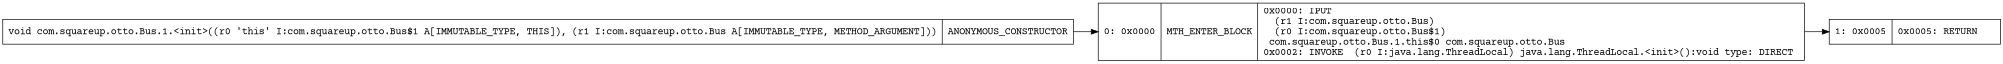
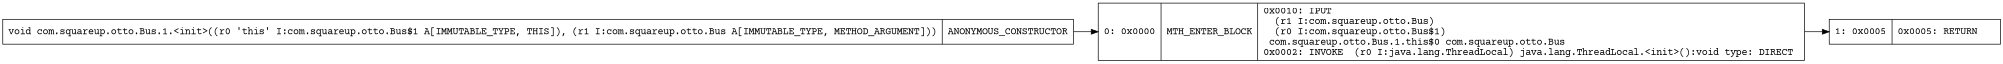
(1303, 11) -> (1303, 11)
